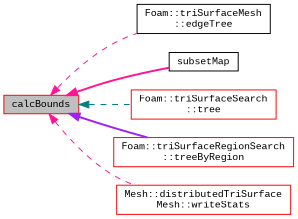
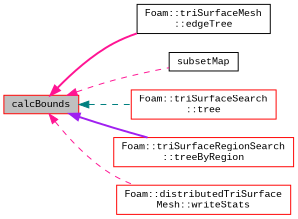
(94, 56) -> (94, 56)
(122, 78) -> (122, 78)
(204, 200) -> (204, 200)
